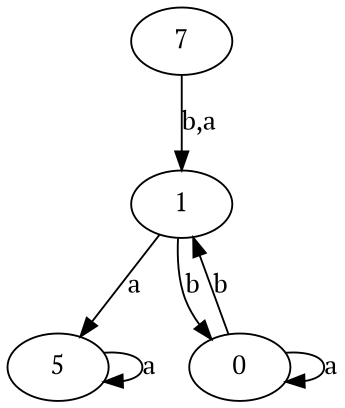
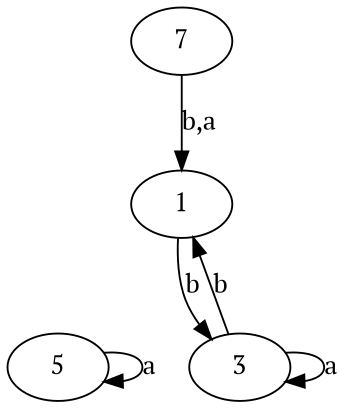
(126, 278) -> none
(240, 367) -> (240, 367)
